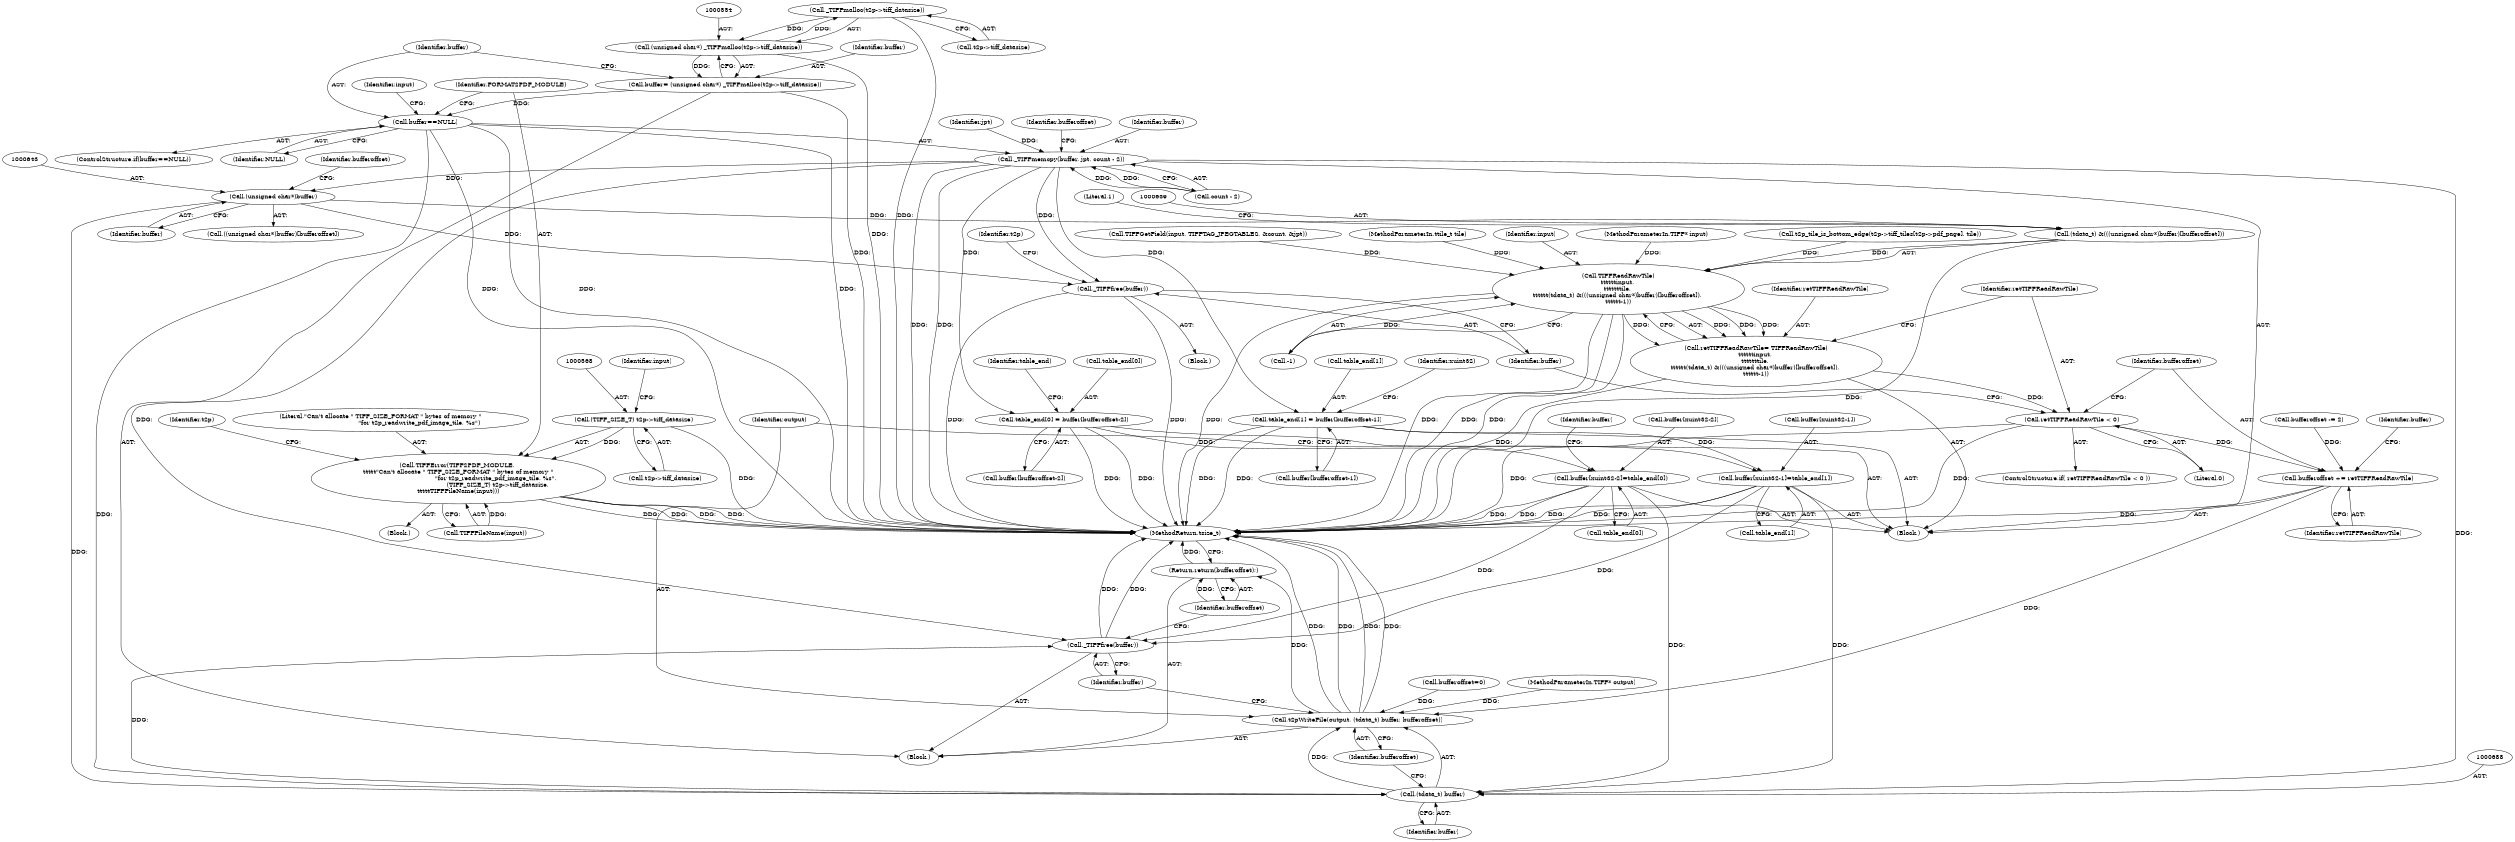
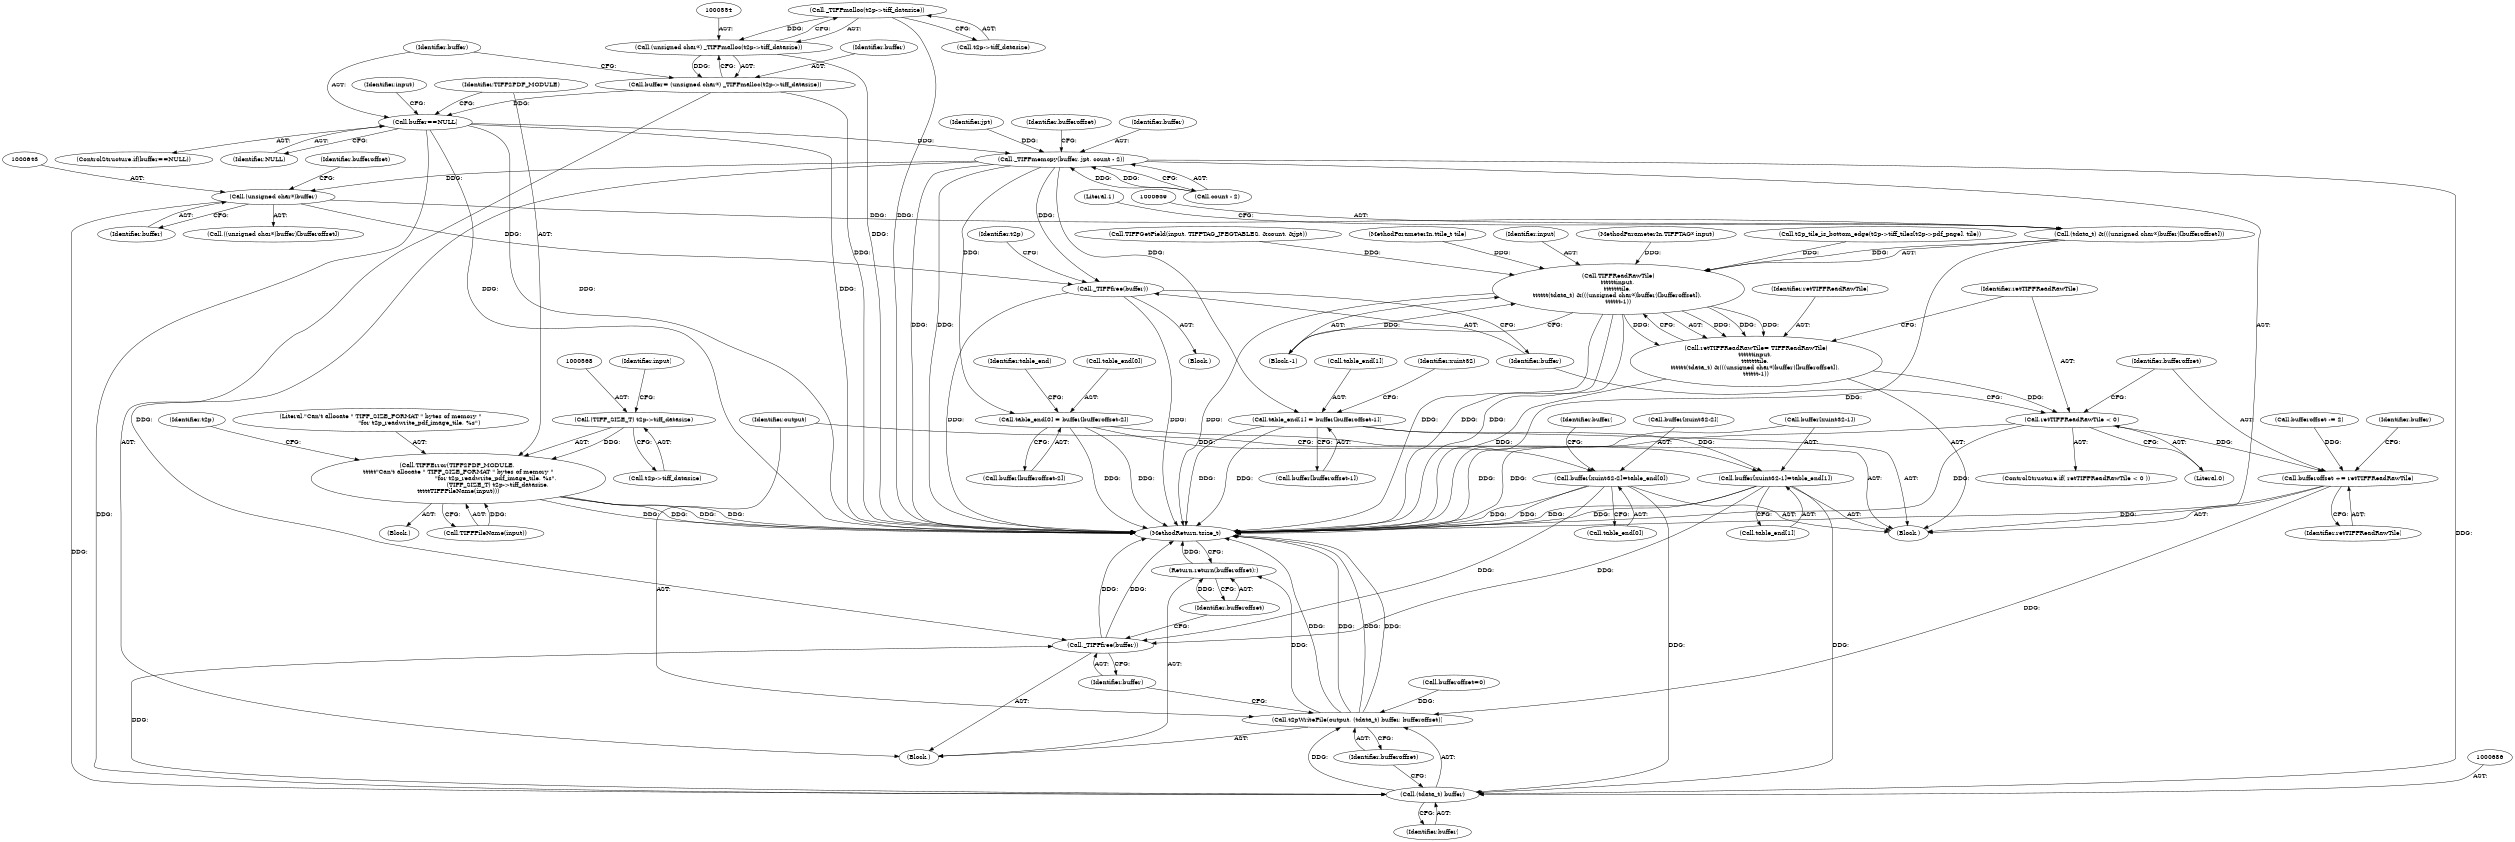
(824, 29) -> (824, 29)
(511, 85) -> (511, 85)
(927, 141) -> (927, 141)
(1656, 234) -> (1656, 234)
(1283, 361) -> (1283, 361)
(774, 521) -> (1475, 457)
(1582, 683) -> none
(2490, 757) -> (2490, 757)
